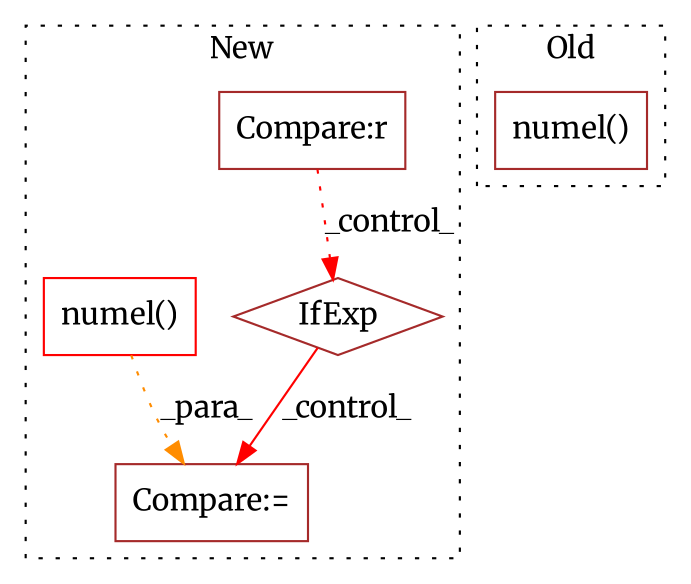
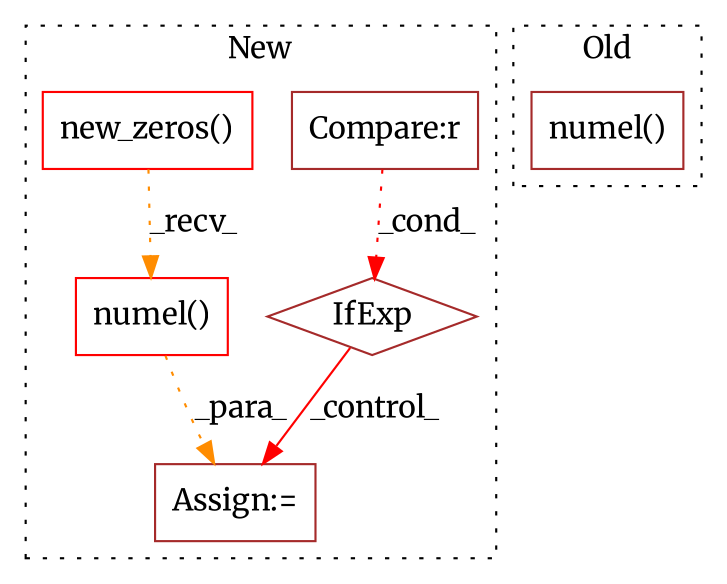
none -> (148, 130)
(390, 224) -> (428, 224)
(212, 503) -> (235, 503)
